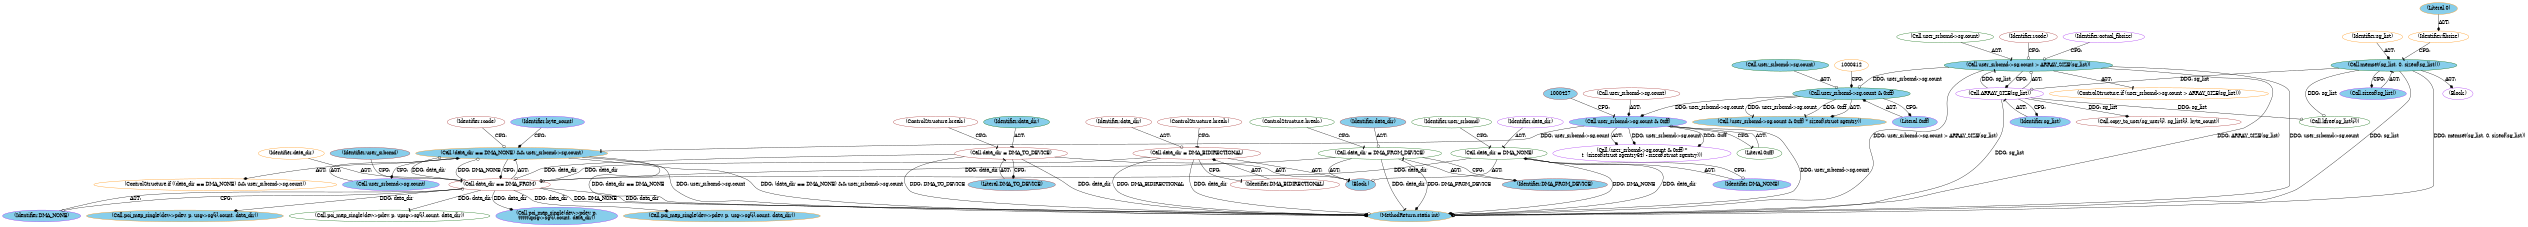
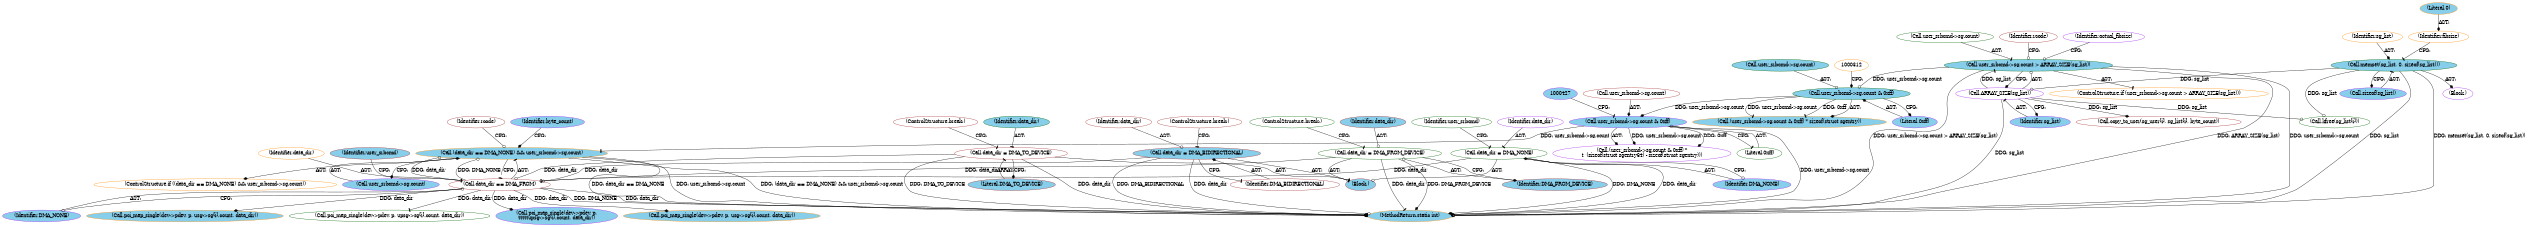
(1560, 94) -> (1560, 94)
(1197, 153) -> (1197, 153)
(504, 167) -> (504, 167)
(1006, 170) -> (1006, 170)
(1460, 174) -> (1460, 174)
